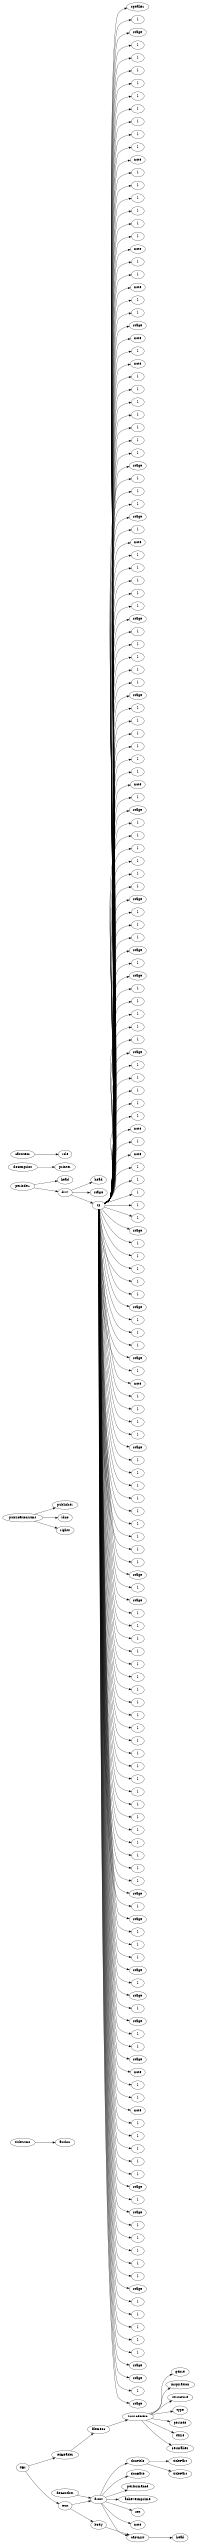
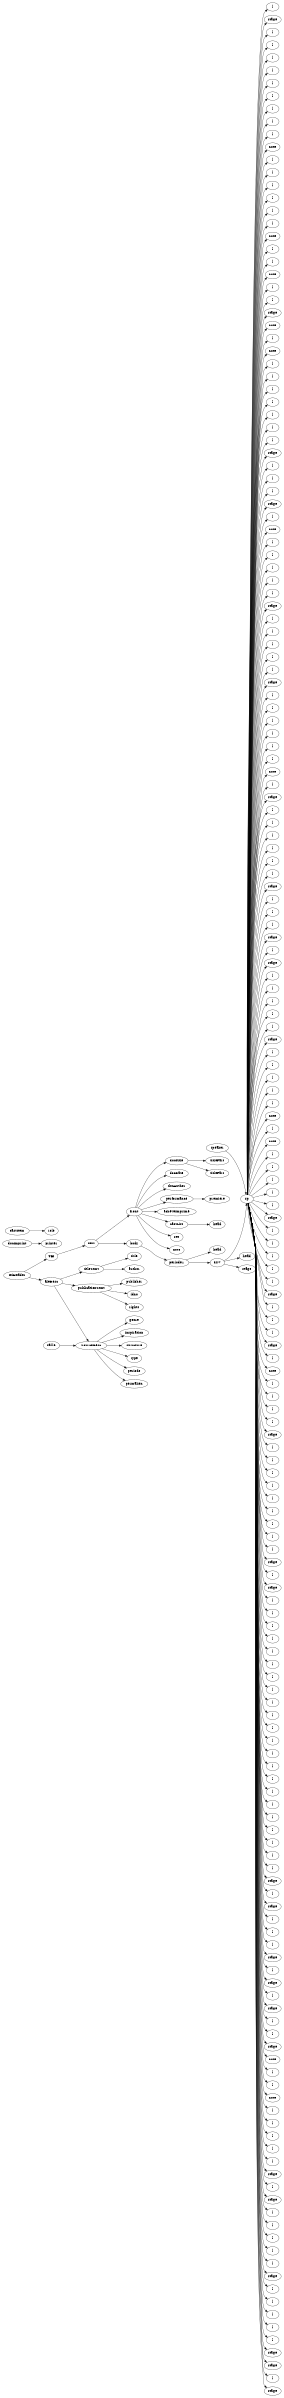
(113, 606) -> (239, 1170)
none -> (217, 1199)
none -> (134, 1256)
none -> (70, 1276)
none -> (67, 1284)
(159, 2426) -> (67, 1346)
(41, 2462) -> (34, 1266)
(83, 2496) -> (150, 1197)
(116, 2531) -> (153, 1253)
